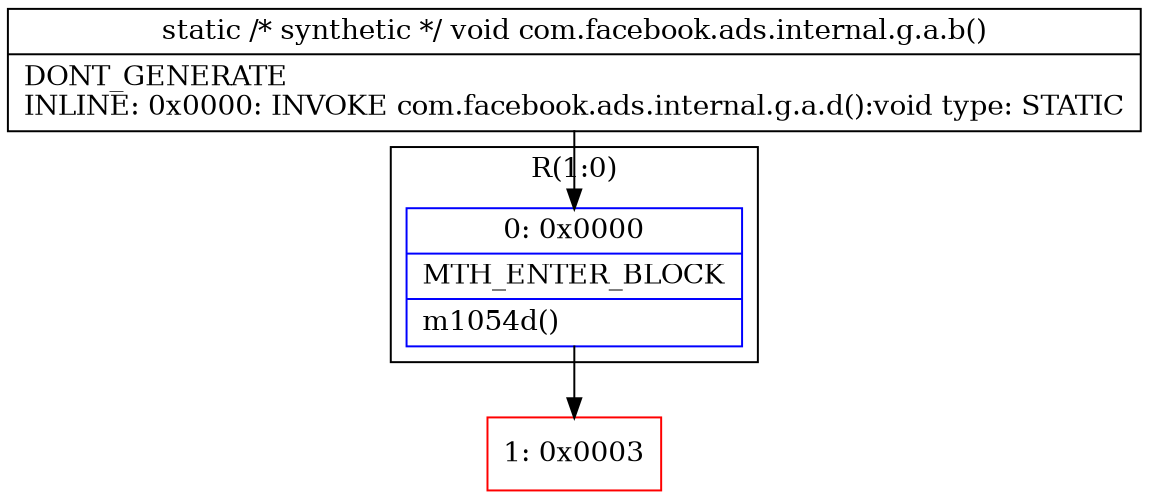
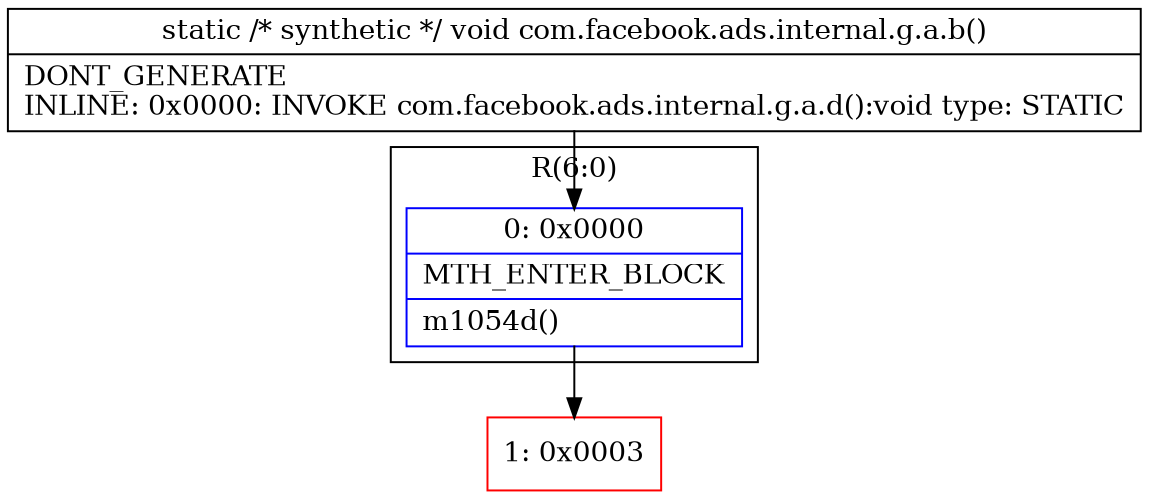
(574, 170) -> (574, 170)
